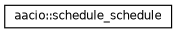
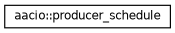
(88, 17) -> (88, 17)
